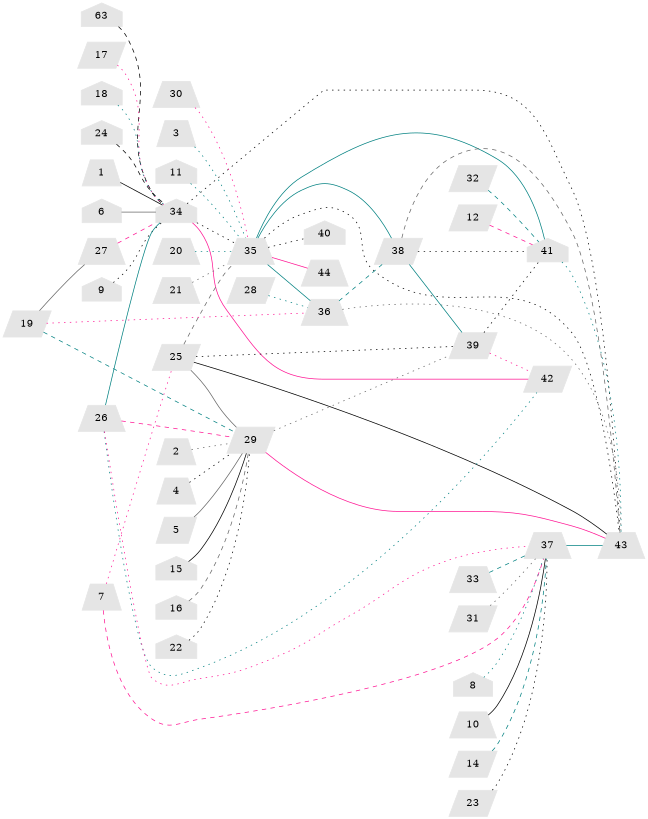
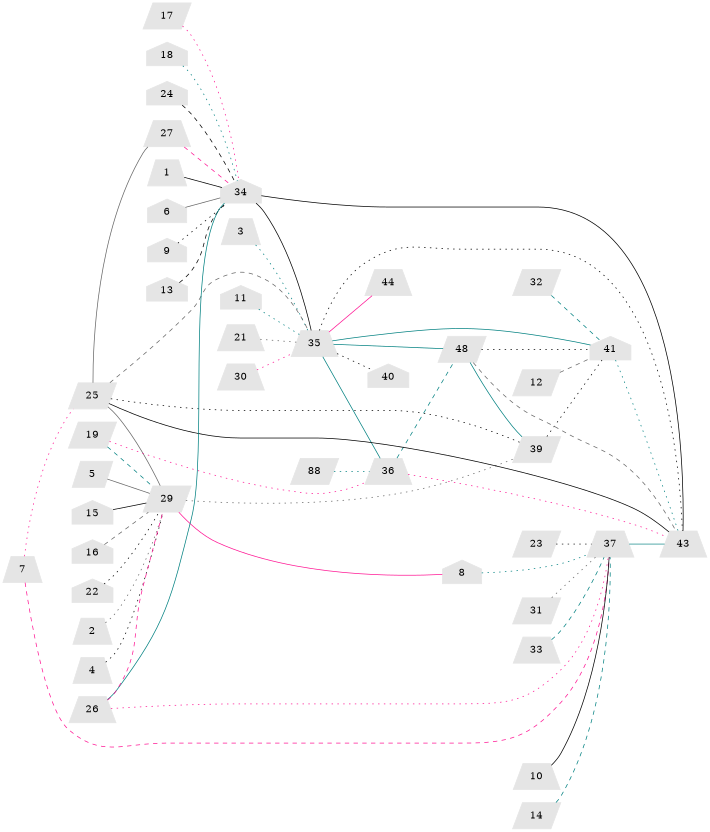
(102, 16) -> (167, 291)
(543, 131) -> (591, 223)
(216, 233) -> (291, 263)
(511, 235) -> (575, 365)
(176, 251) -> none
(398, 251) -> (462, 349)
(61, 287) -> (105, 261)
(251, 291) -> (315, 471)
(549, 339) -> (539, 500)
(548, 379) -> none
(421, 511) -> (304, 567)
